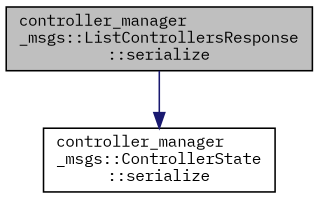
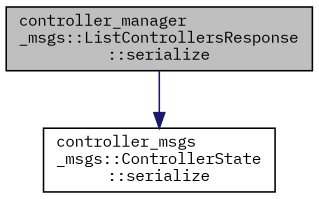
(159, 160) -> (159, 160)
